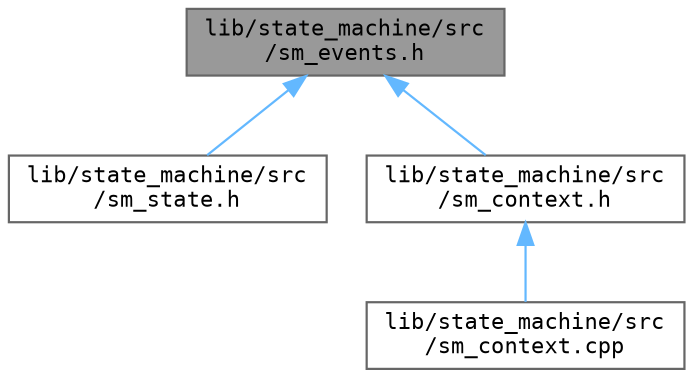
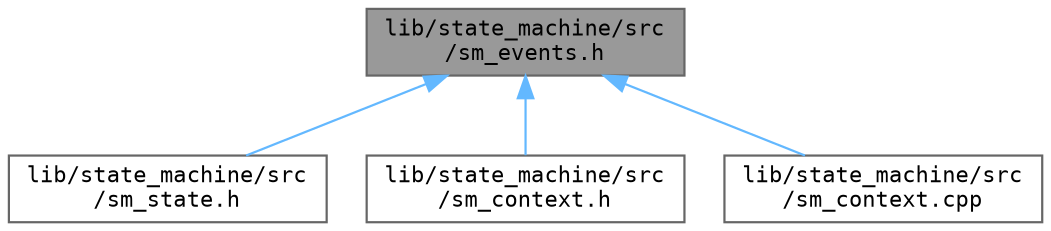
(526, 274) -> (715, 120)
